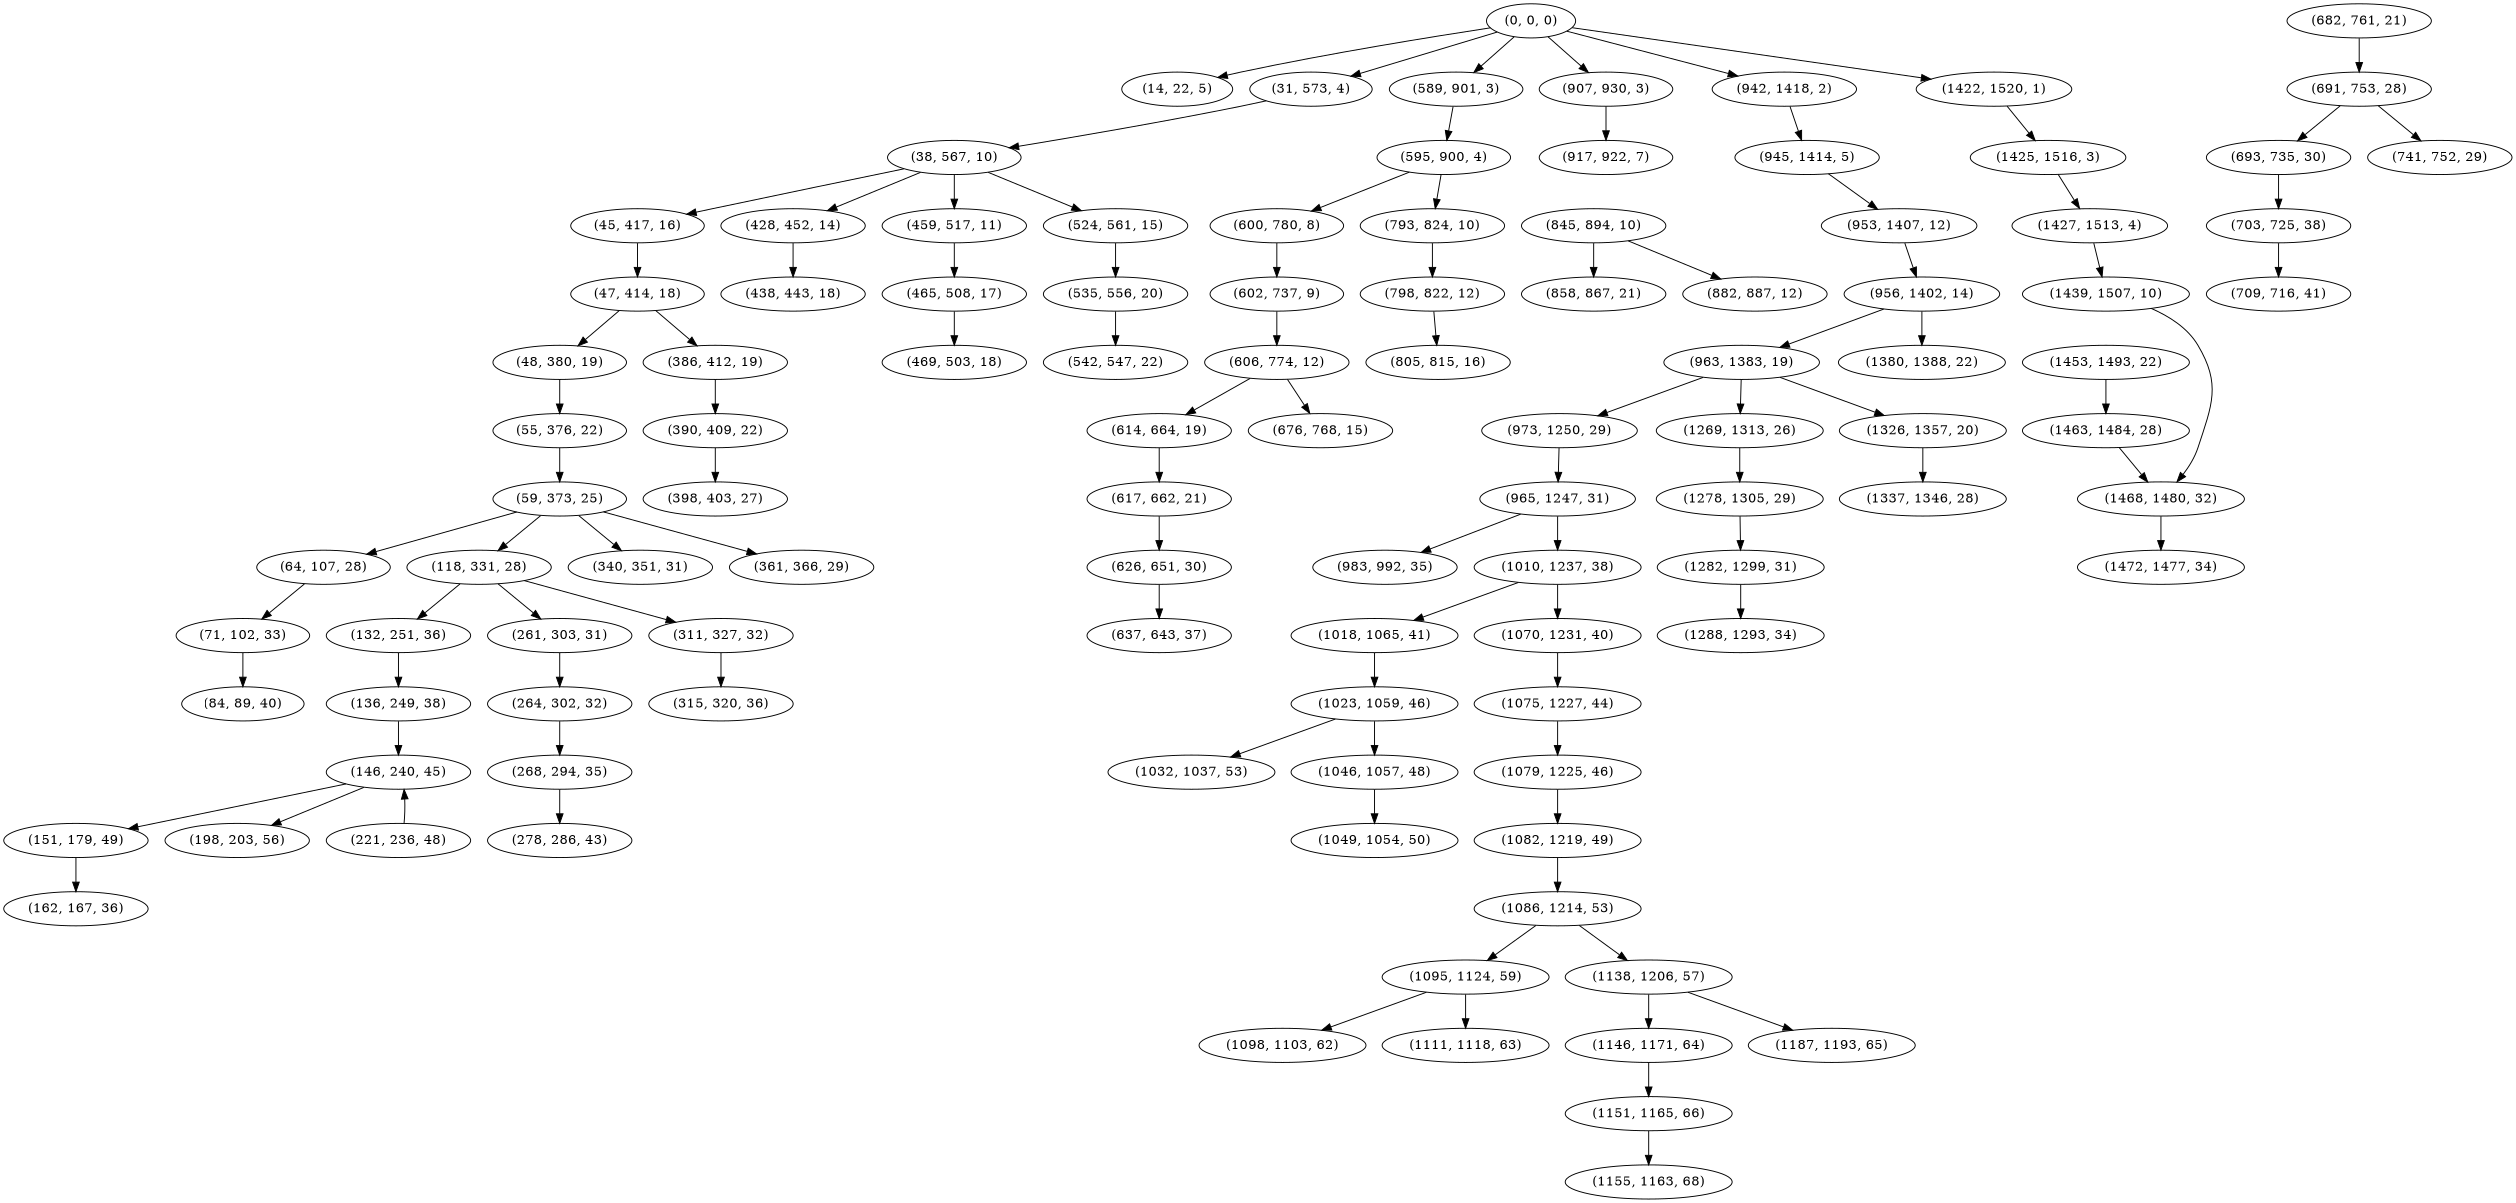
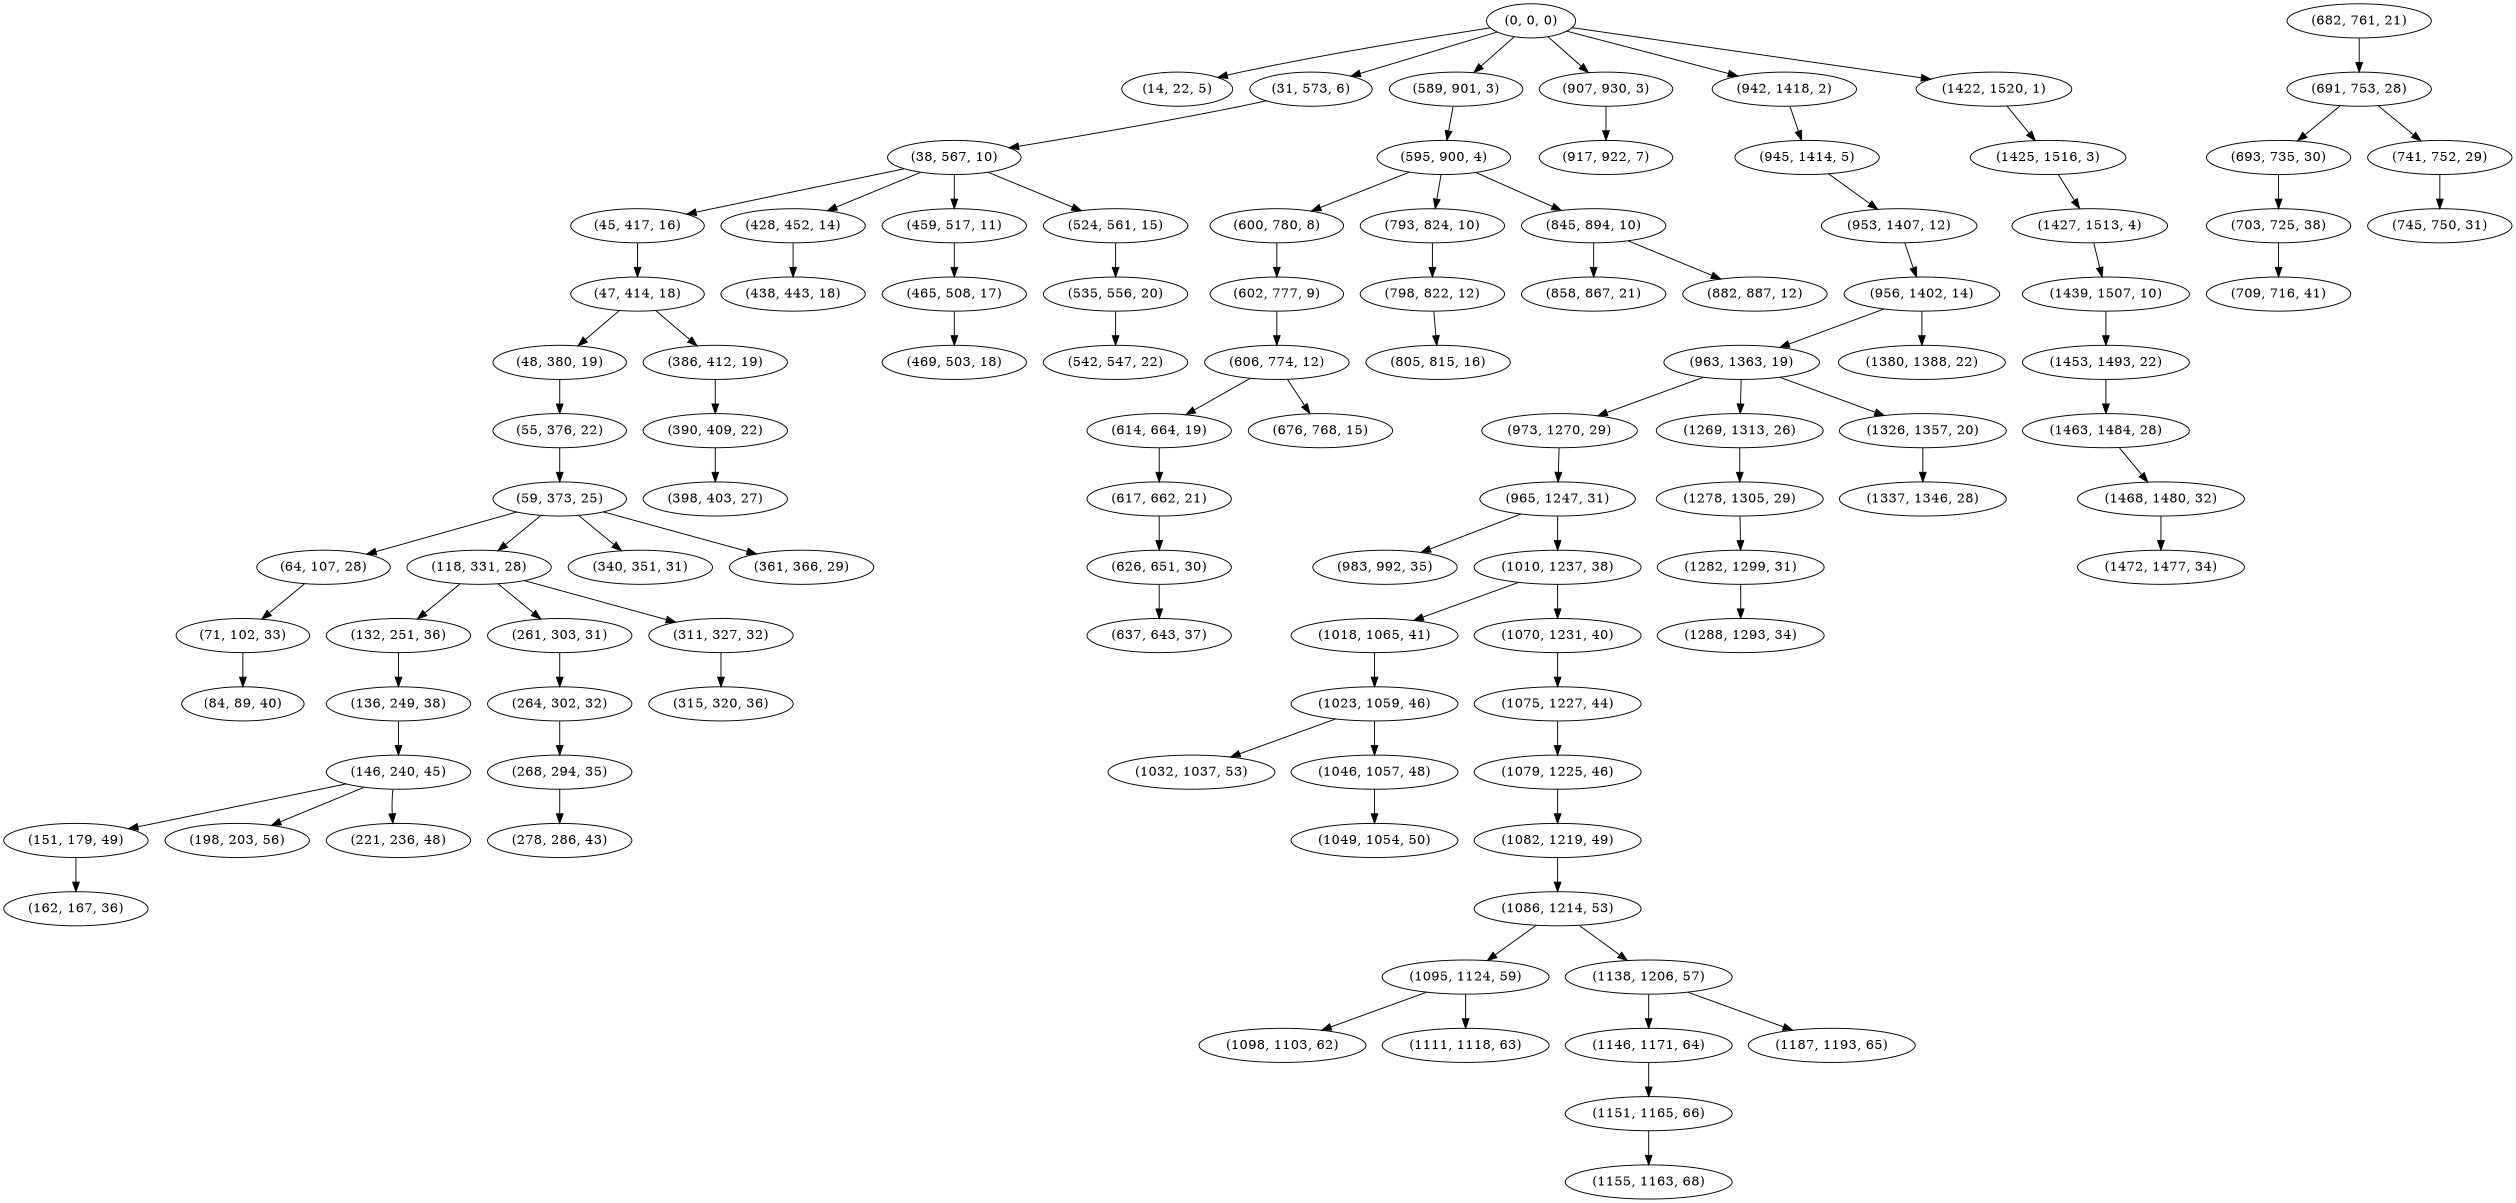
(1311, 89) -> (1311, 89)
none -> (1514, 189)
none -> (2440, 226)
(1277, 294) -> (1277, 294)
(1742, 362) -> (1742, 362)
(2211, 381) -> (2106, 324)
(1560, 431) -> (1560, 431)
(405, 811) -> (392, 802)
